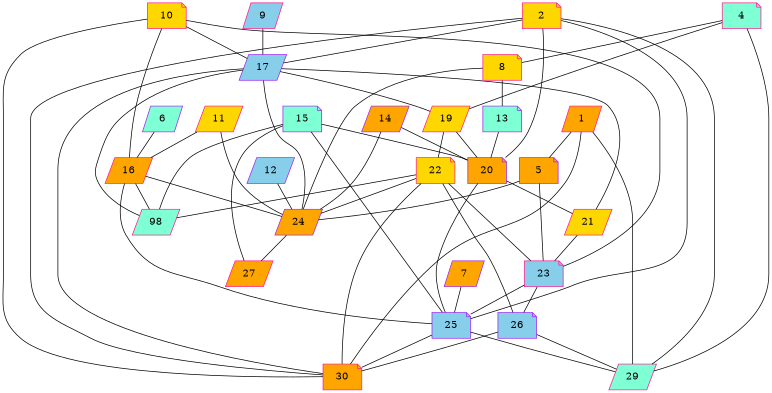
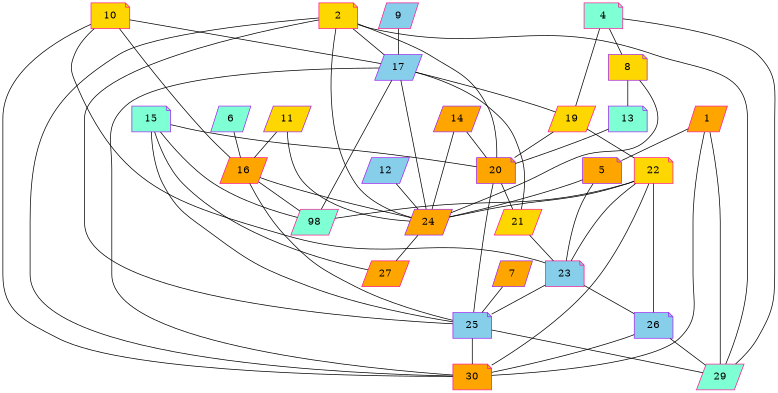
(502, 67) -> (628, 67)
(219, 119) -> (287, 119)
none -> (337, 141)
